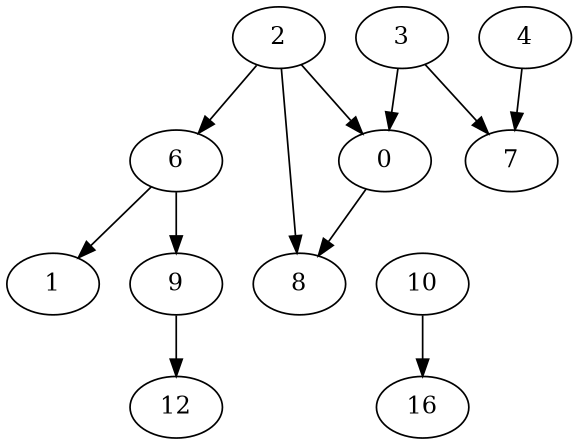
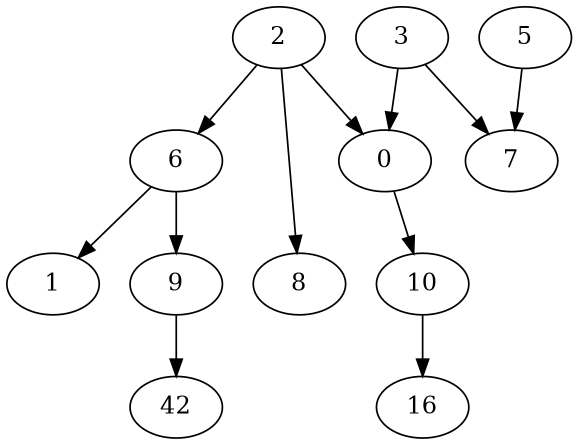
(525, 38) -> (525, 38)
(347, 215) -> (401, 214)
(176, 407) -> (176, 407)
